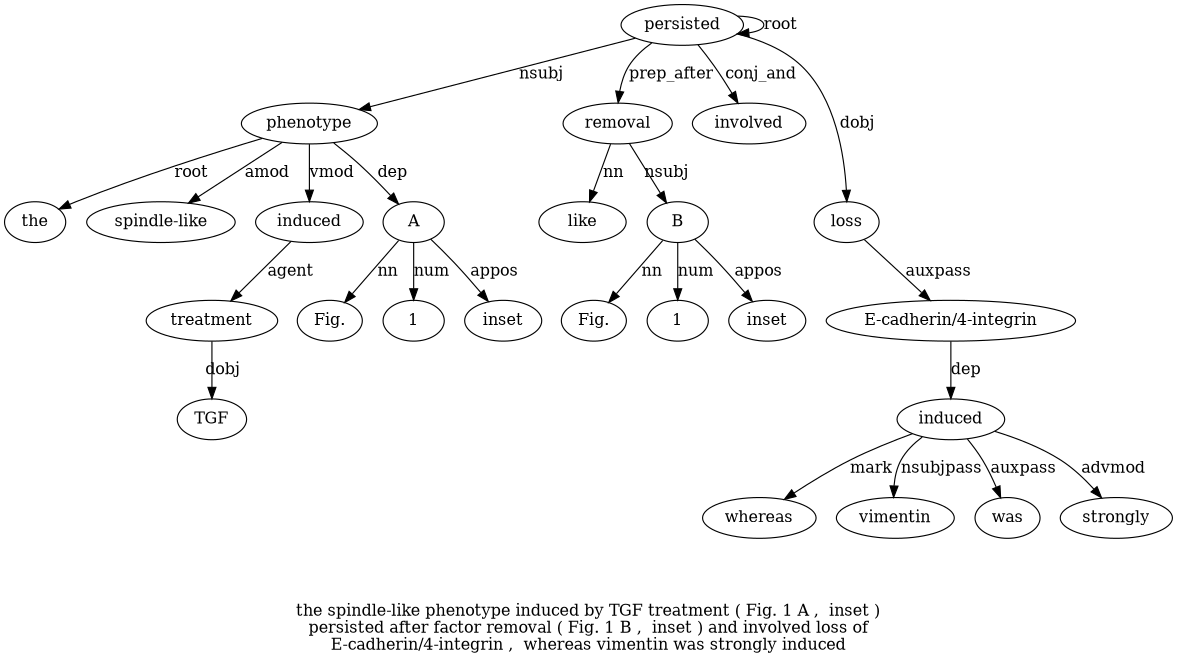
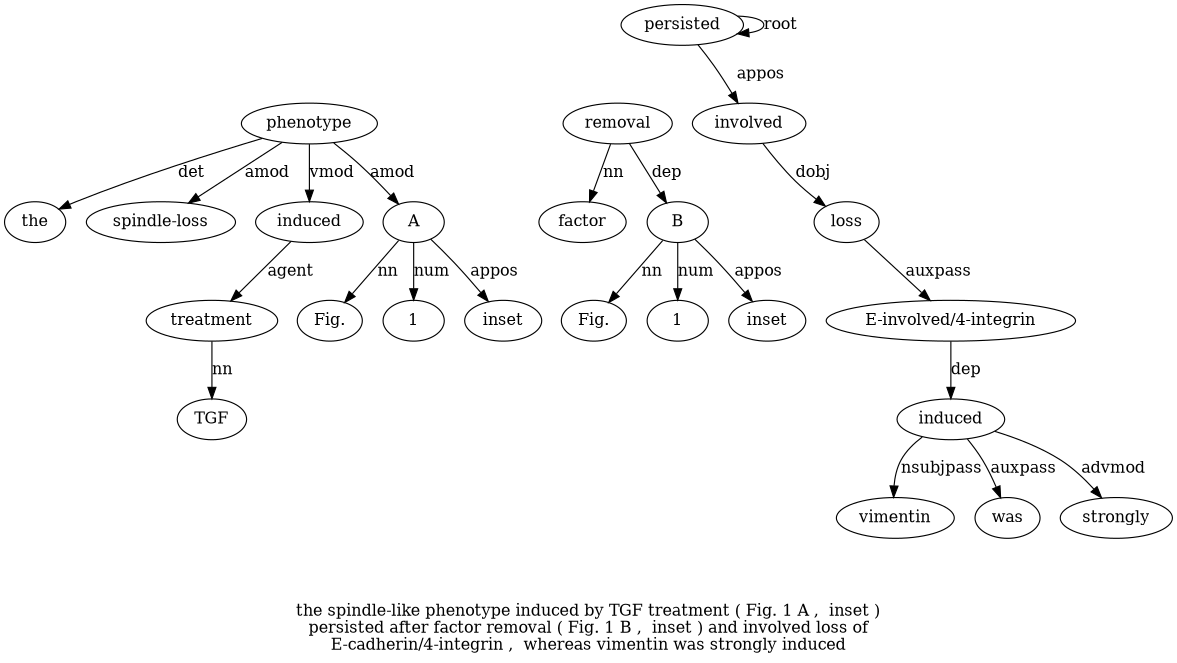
(630, 64) -> none
(503, 72) -> none
(761, 74) -> (761, 74)
(820, 91) -> (788, 173)
(192, 173) -> (192, 173)
(393, 173) -> (393, 173)
(667, 173) -> (667, 173)
(161, 222) -> (161, 222)
(583, 222) -> (583, 222)
(951, 321) -> (951, 321)
(223, 370) -> (223, 370)
(759, 518) -> none
